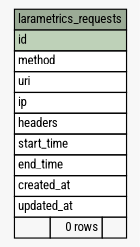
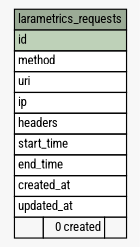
(82, 227) -> (78, 227)
